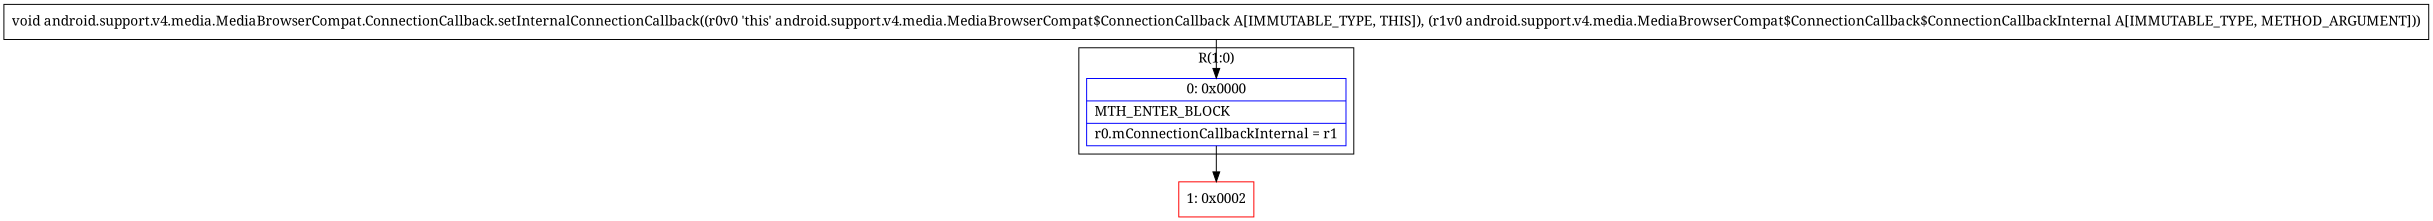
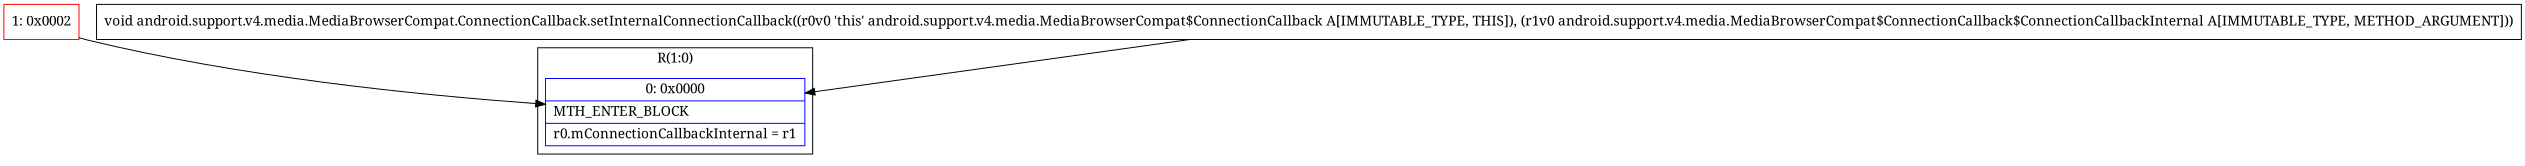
(1216, 160) -> (306, 80)
